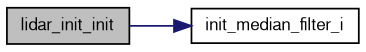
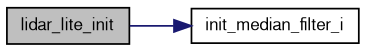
(68, 26) -> (68, 26)
